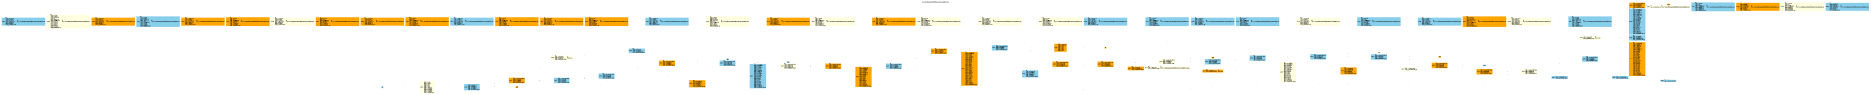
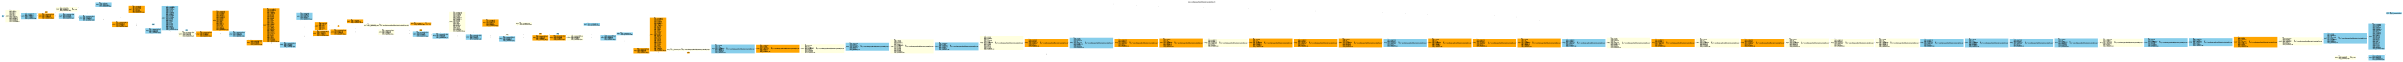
none -> (912, 46)
